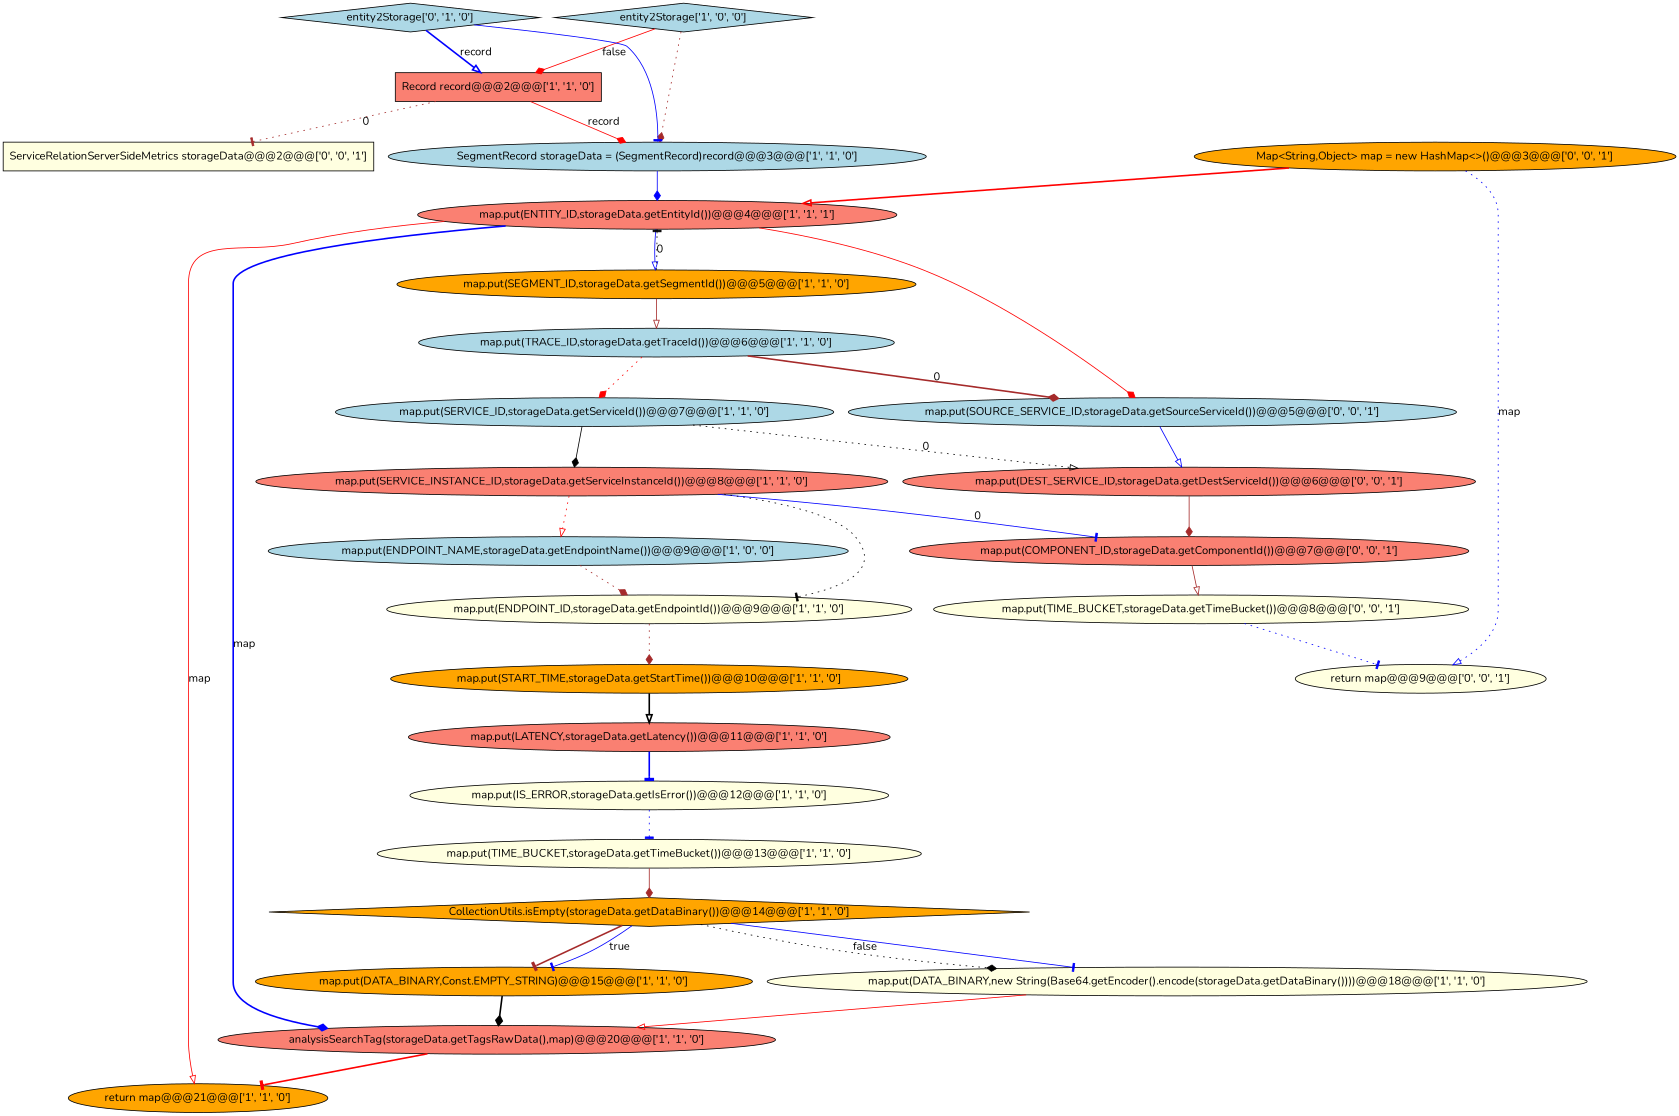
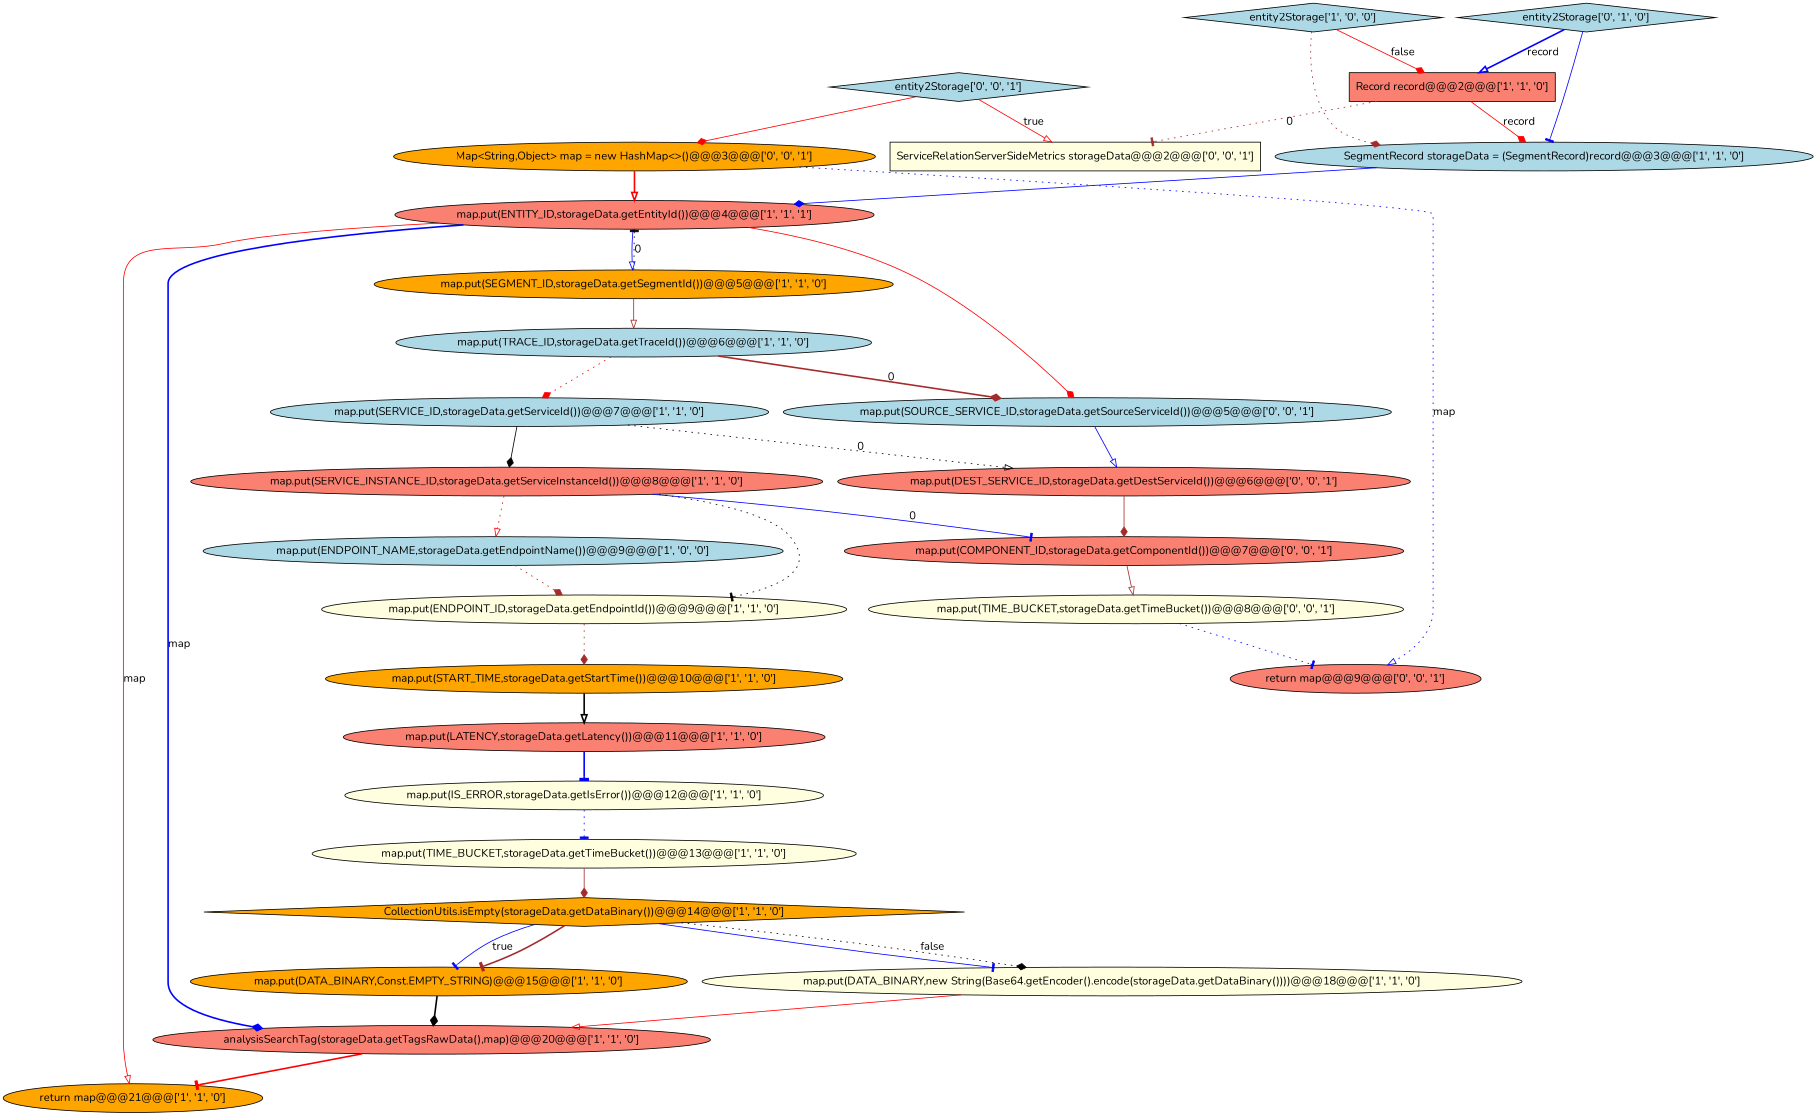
none -> (959, 87)
(1421, 679) -> (1356, 679)
